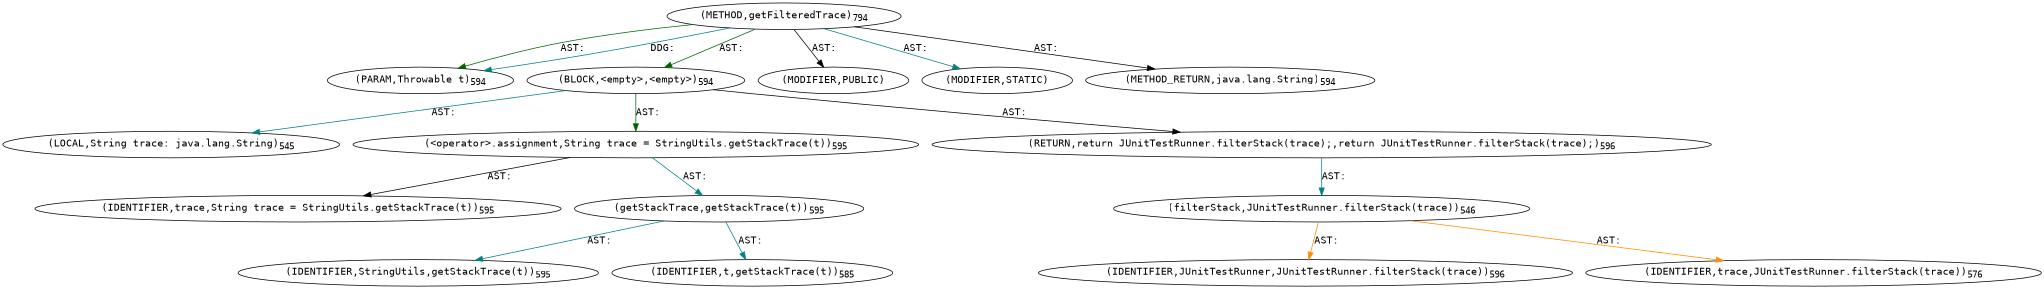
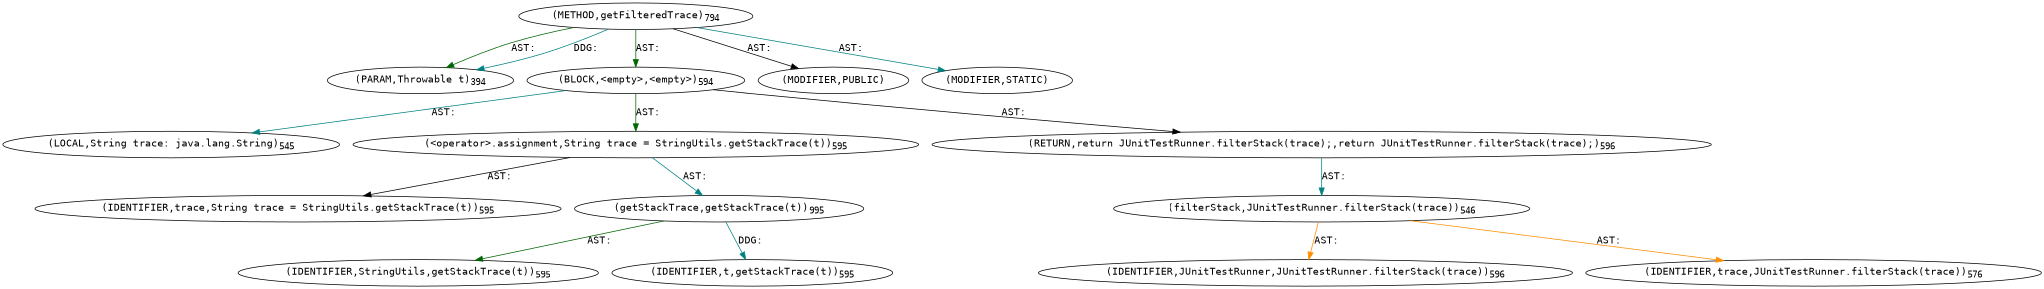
(478, 79) -> (478, 79)
(1230, 80) -> none
(817, 208) -> (817, 208)
(573, 240) -> (573, 240)
(754, 241) -> (754, 241)
(847, 272) -> (847, 272)
